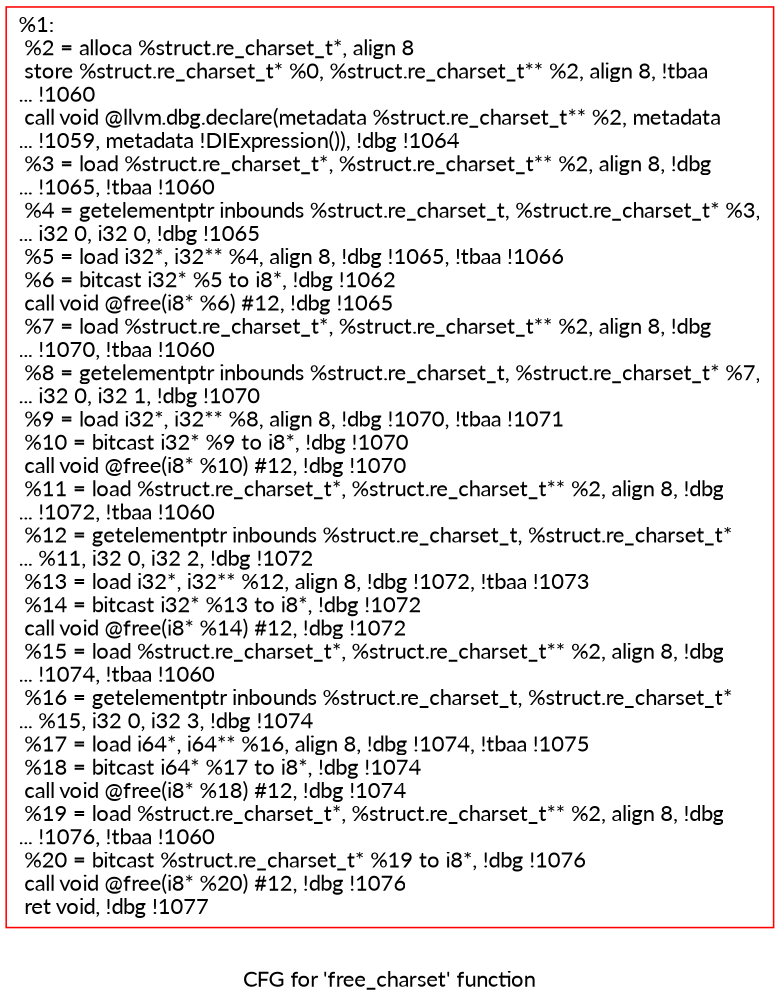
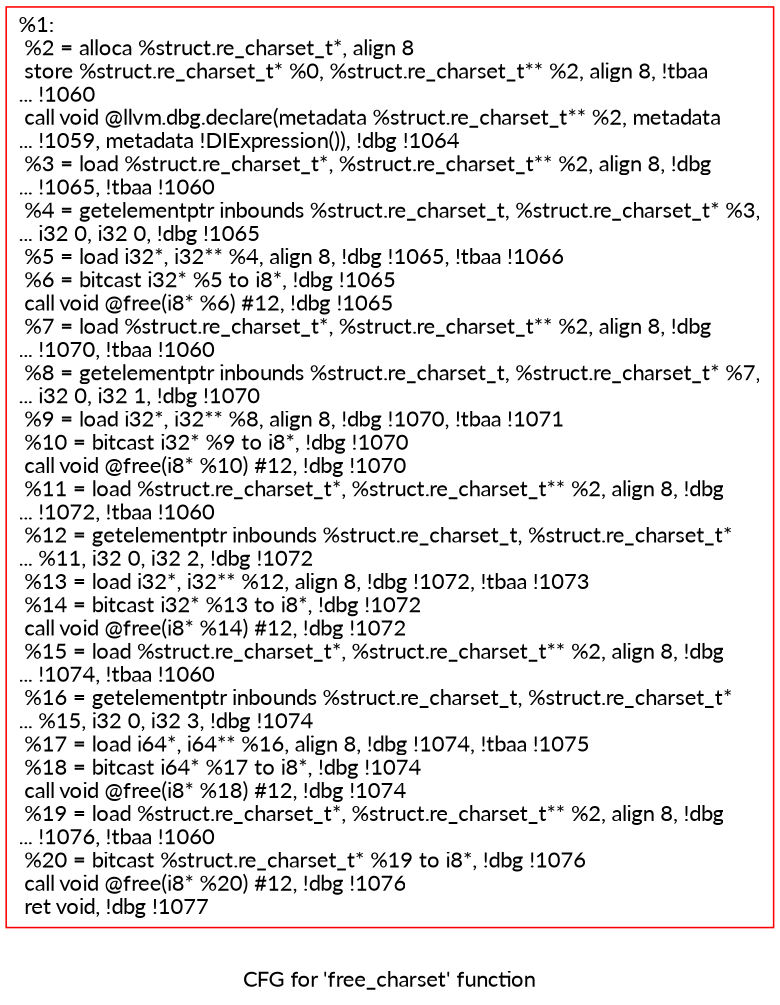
(207, 281) -> (207, 281)
